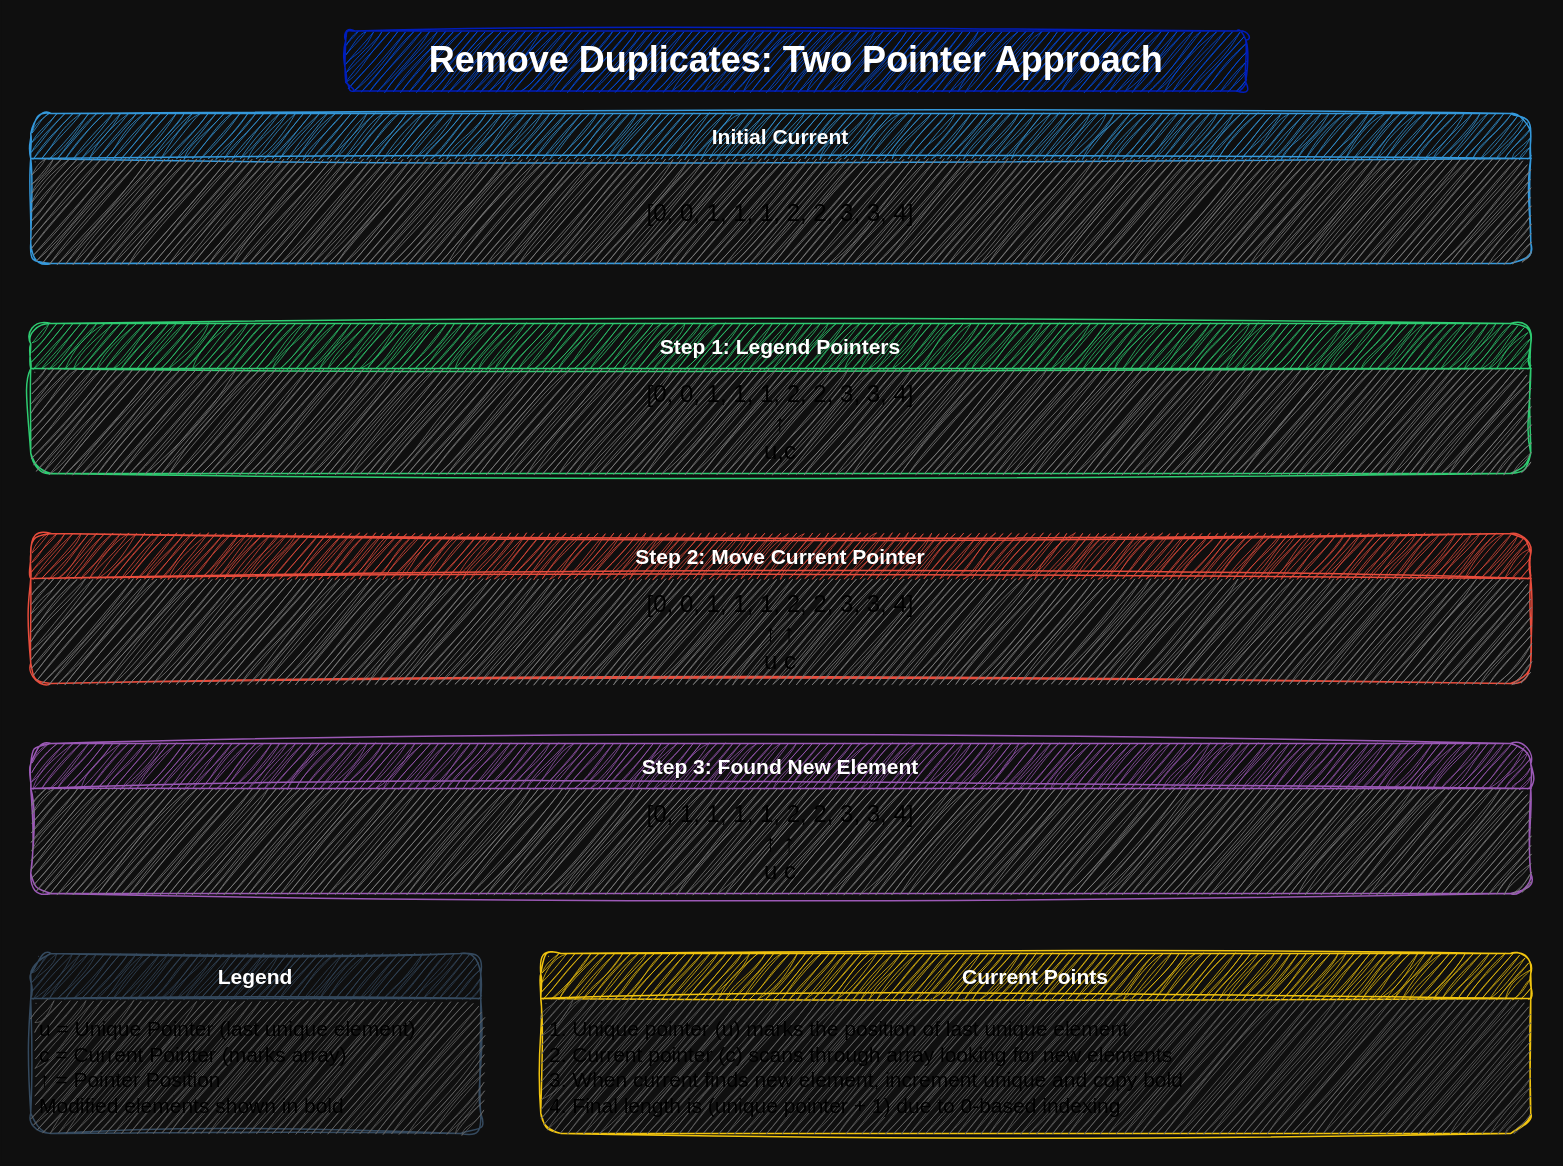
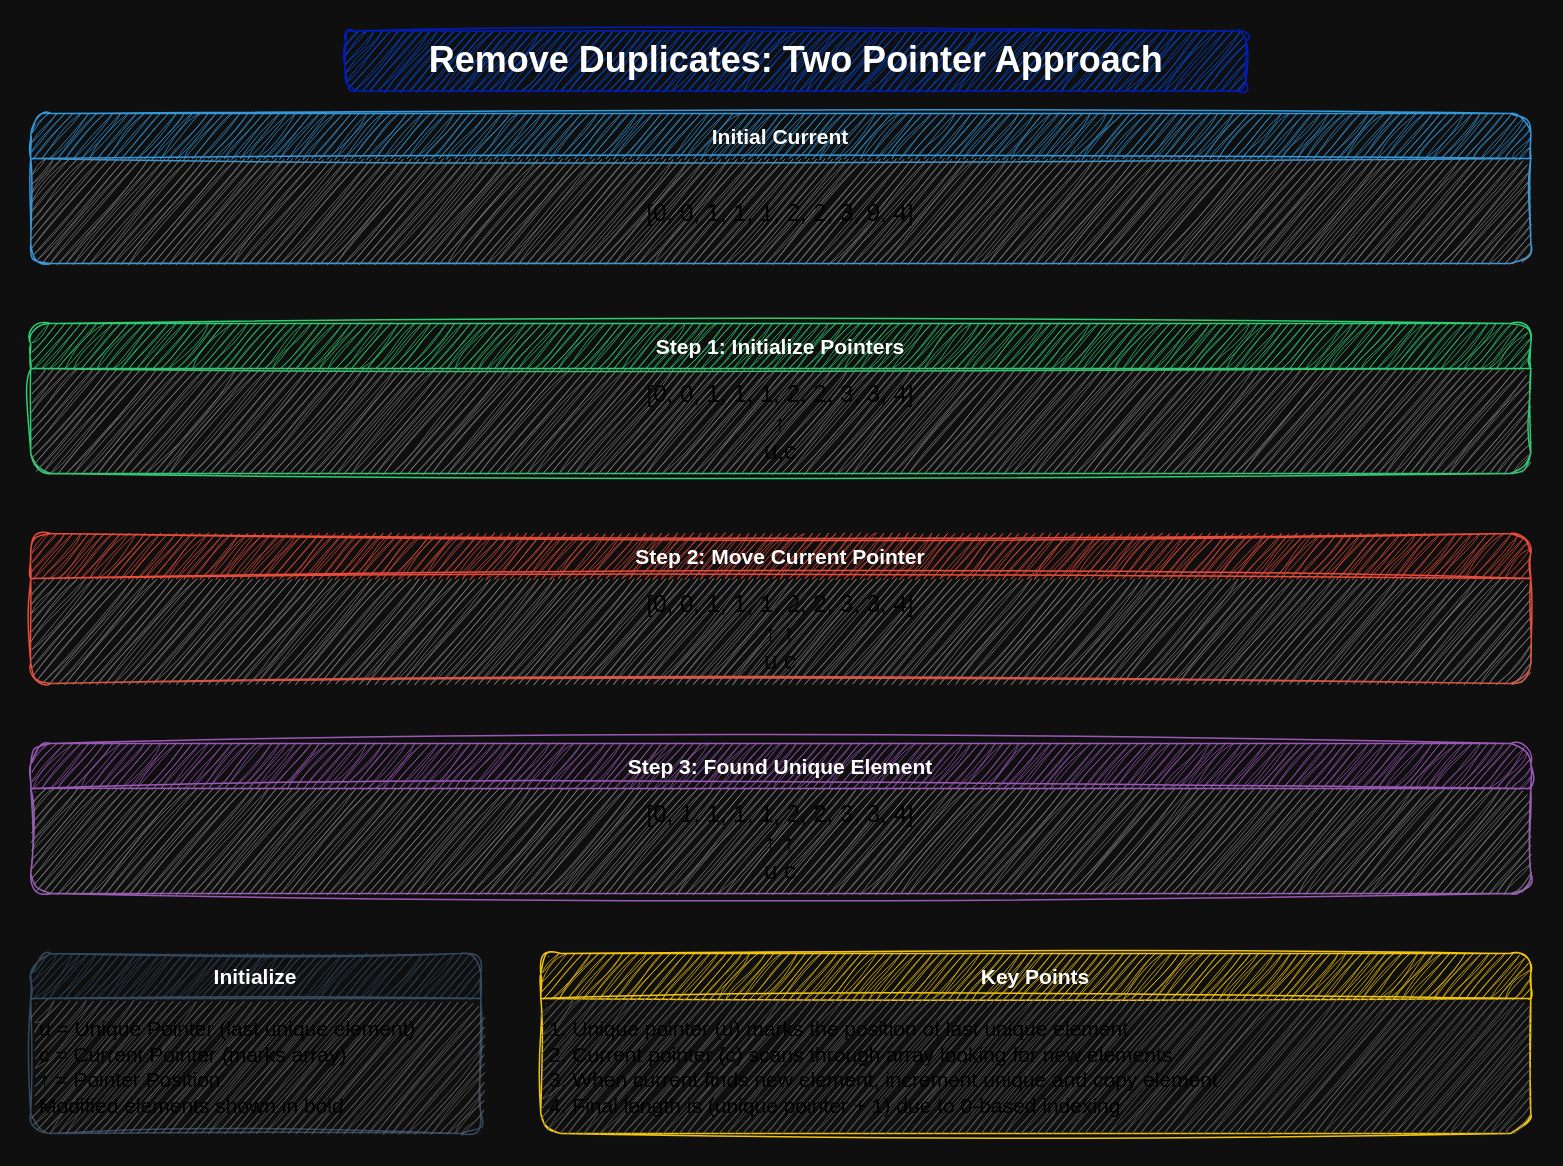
(780, 213) -> (780, 213)
(780, 347) -> (780, 347)
(780, 767) -> (780, 767)
(255, 977) -> (255, 977)
(1035, 977) -> (1035, 977)
(870, 1029) -> (870, 1029)
